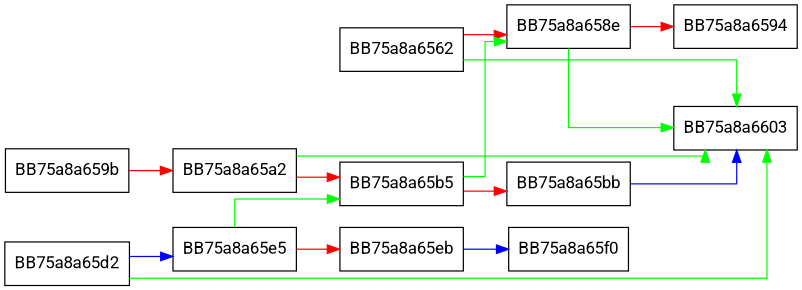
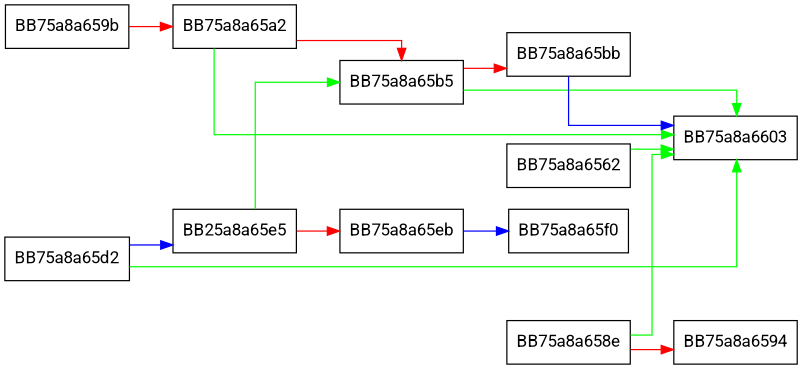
(479, 35) -> none
(485, 115) -> (607, 90)
(235, 249) -> (235, 231)
